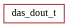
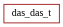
(34, 14) -> (32, 14)
